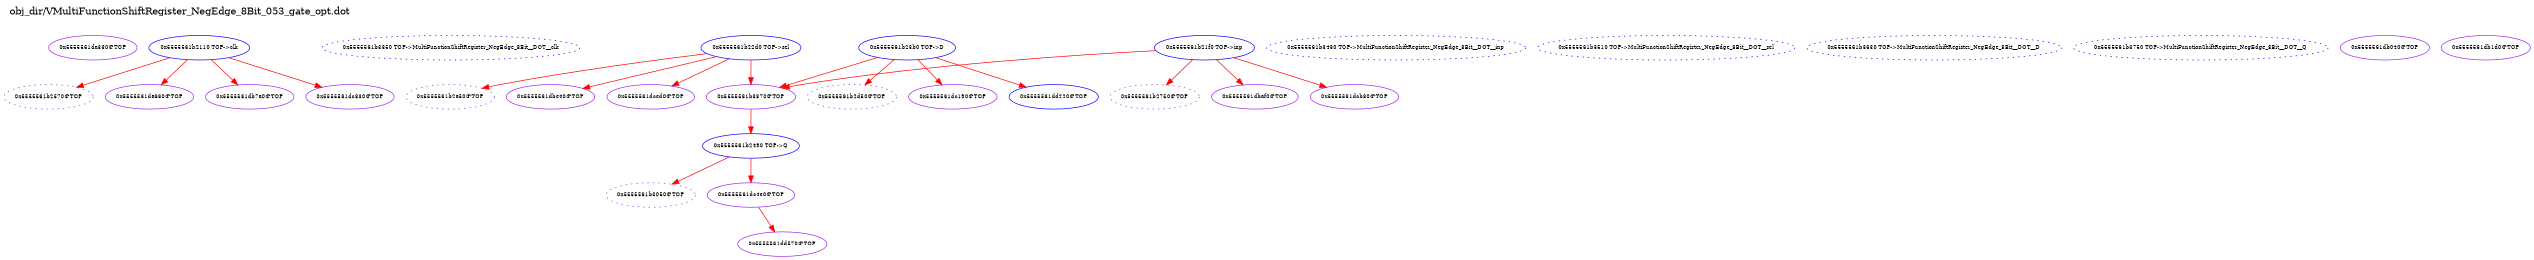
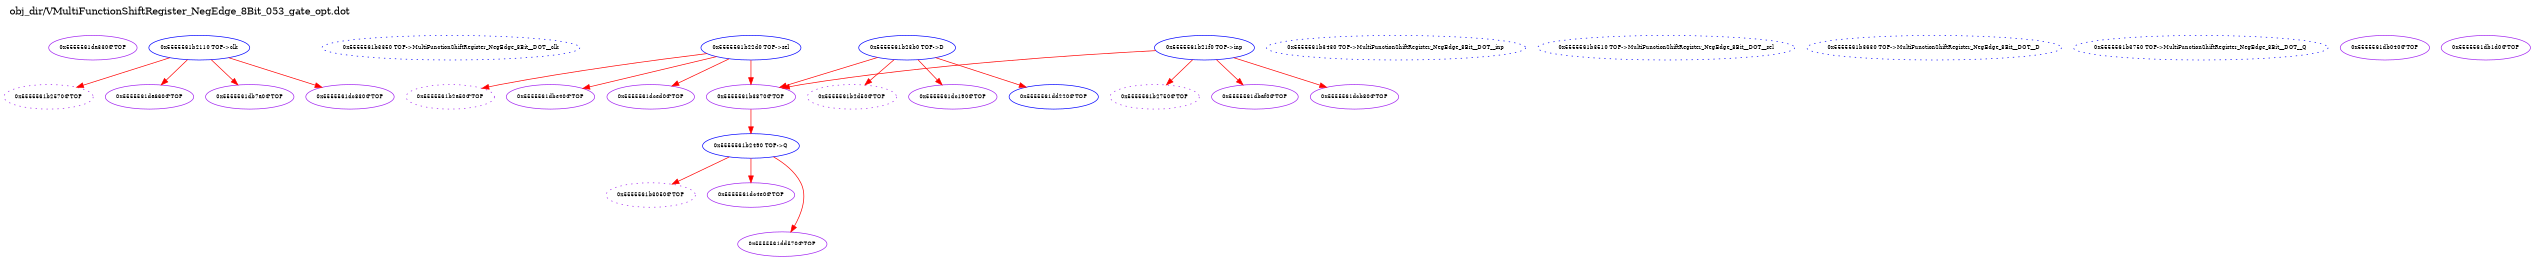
(765, 217) -> (802, 186)
